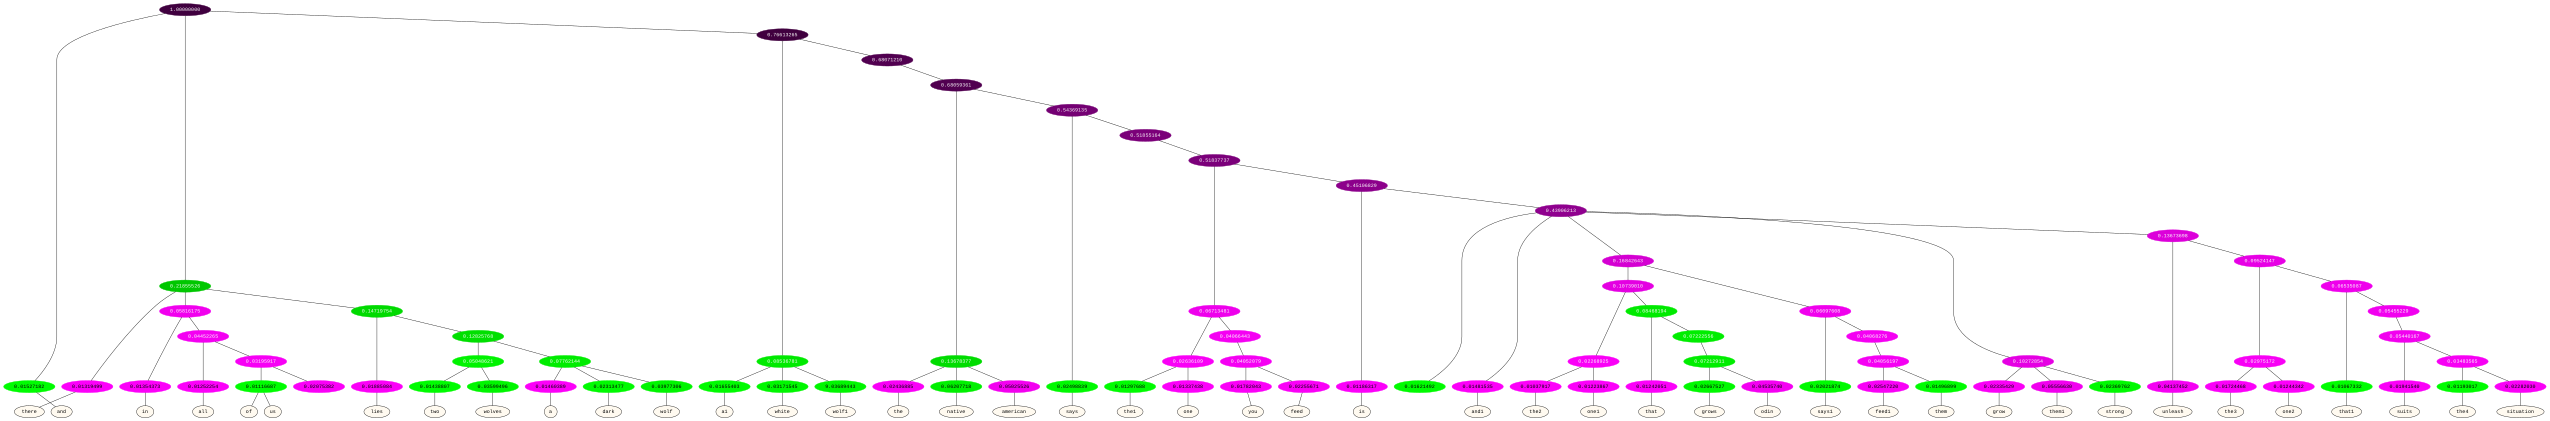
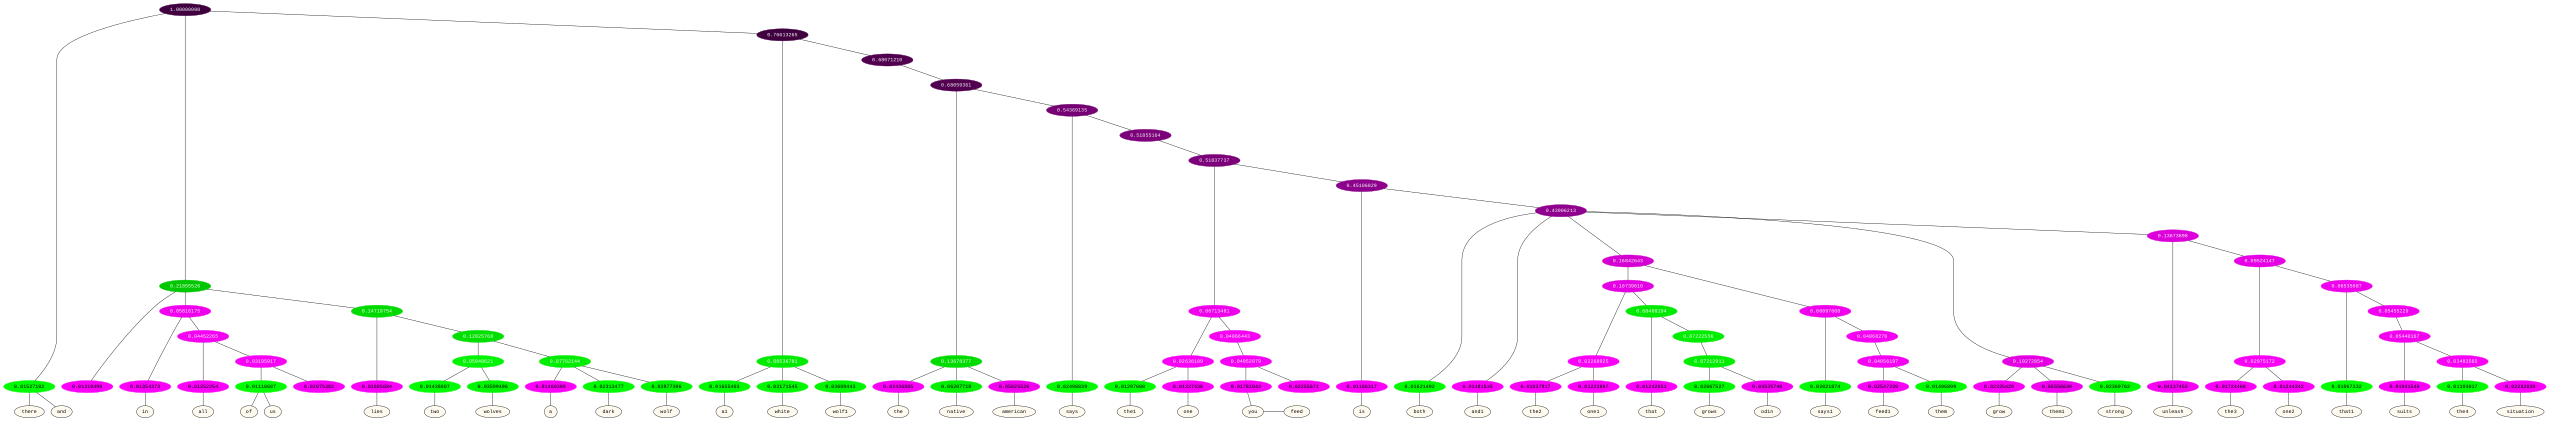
(1300, 399) -> (1274, 412)
(57, 400) -> (29, 399)
none -> (1420, 412)
